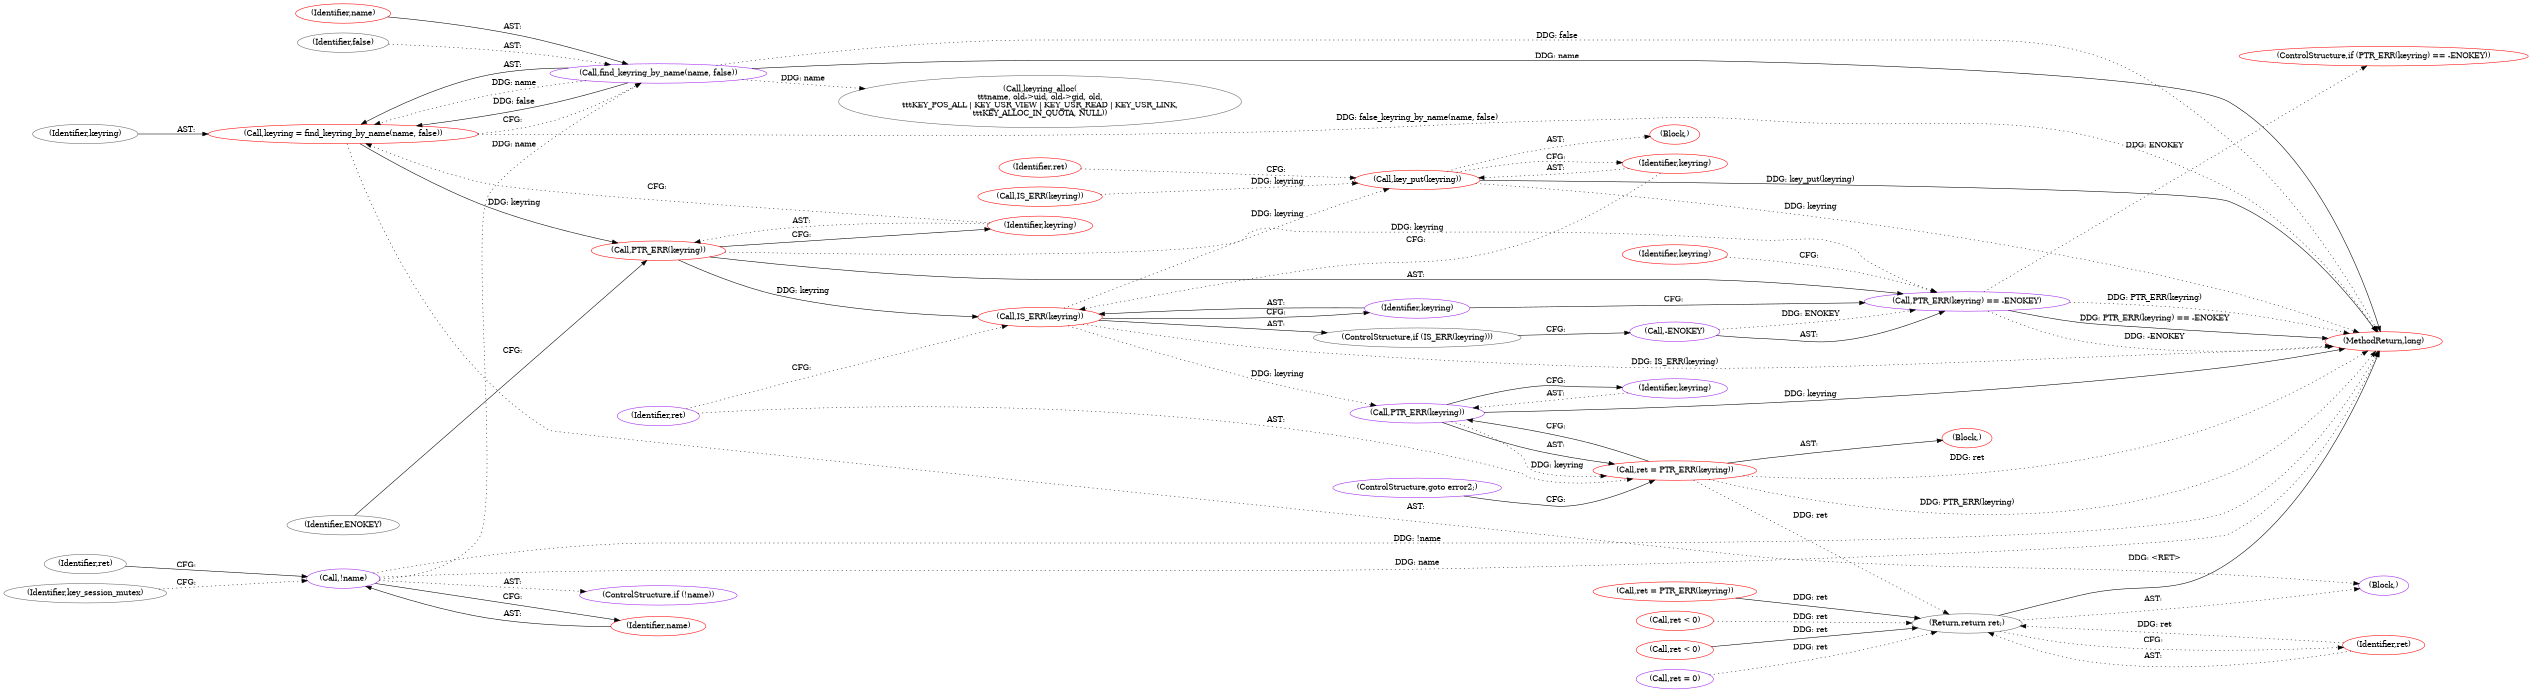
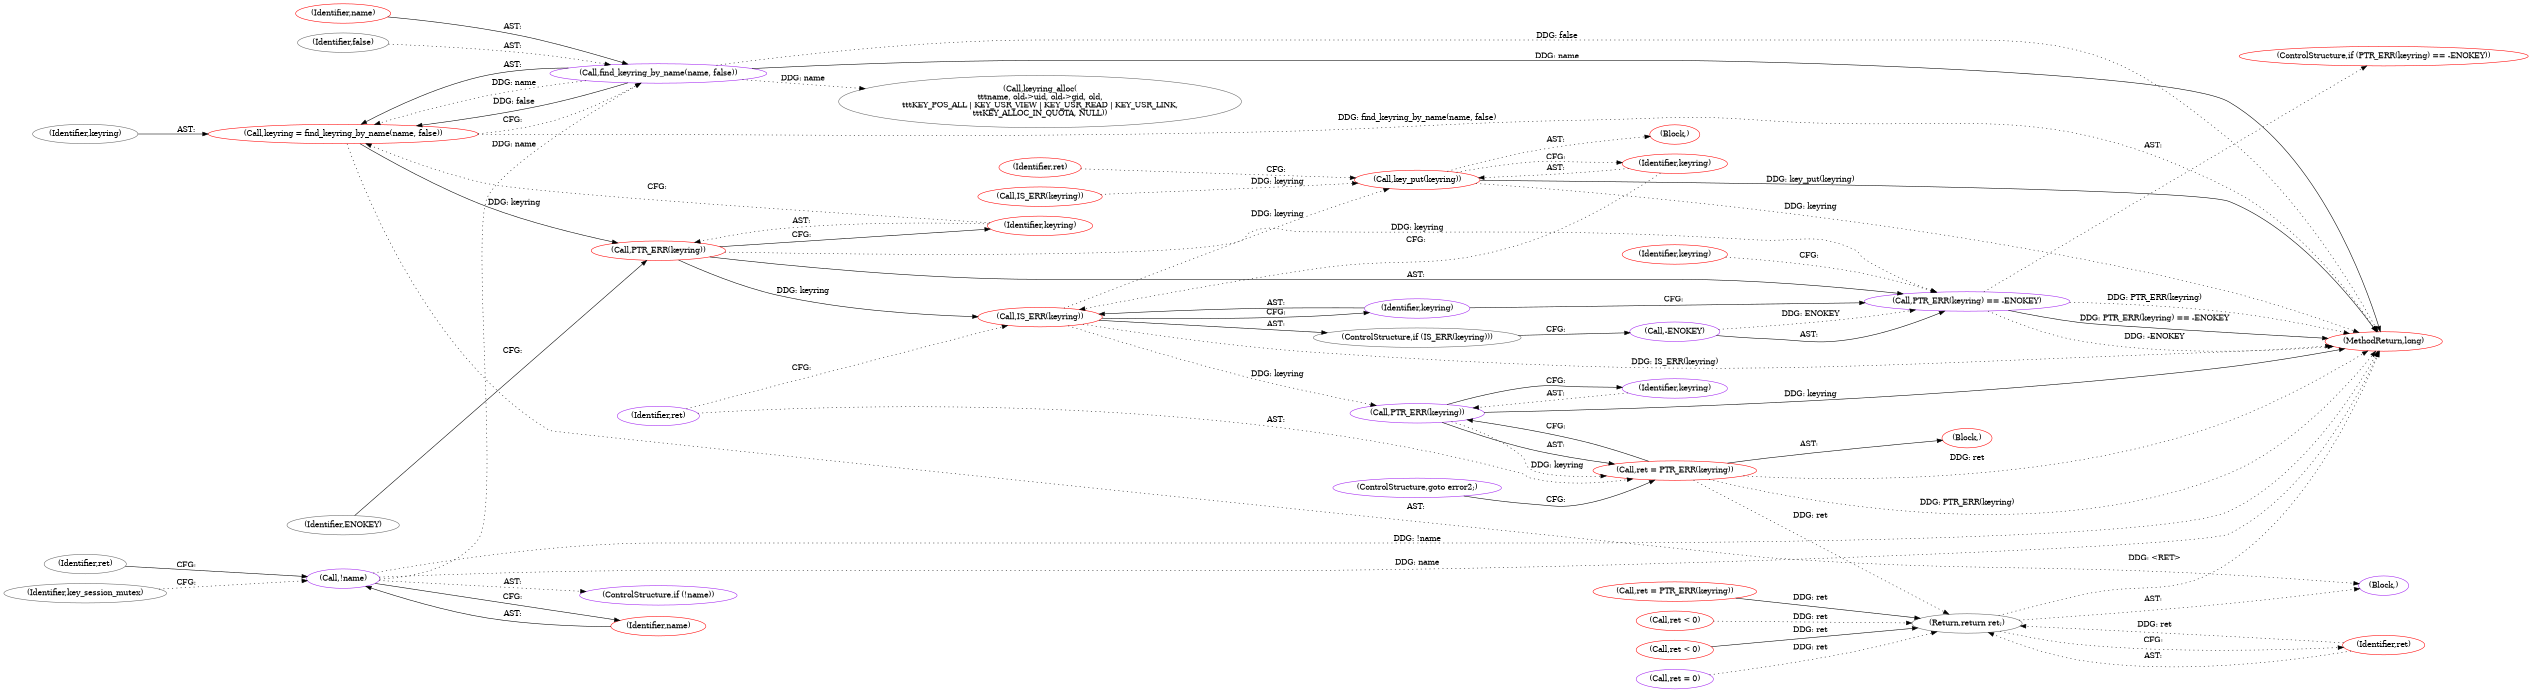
(1417, 118) -> (1417, 118)
(2154, 146) -> (2154, 146)
(2236, 557) -> (2236, 557)
